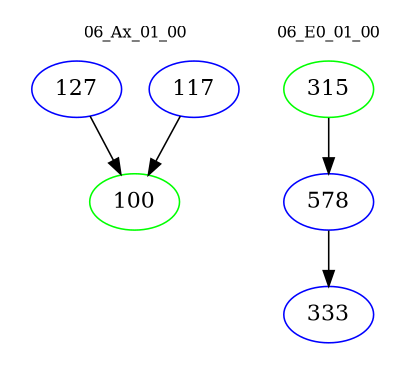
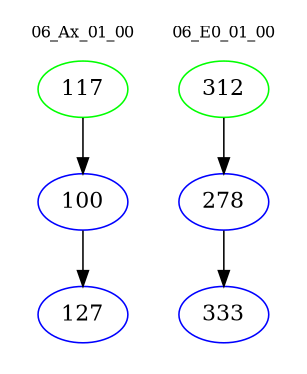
(194, 89) -> (83, 89)
(329, 89) -> (224, 89)
(102, 138) -> (83, 251)
(135, 202) -> (83, 202)
(329, 202) -> (224, 202)
